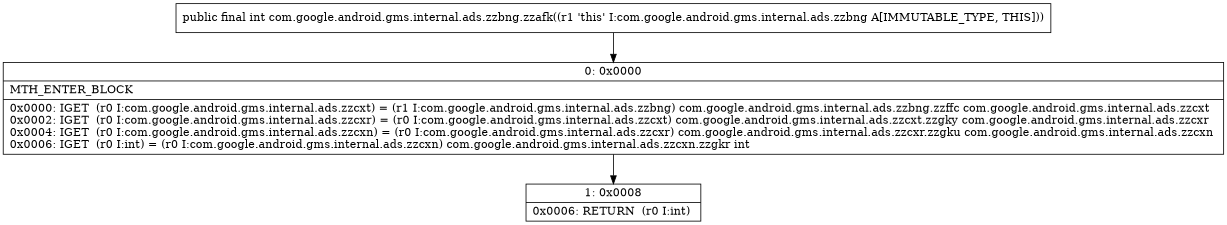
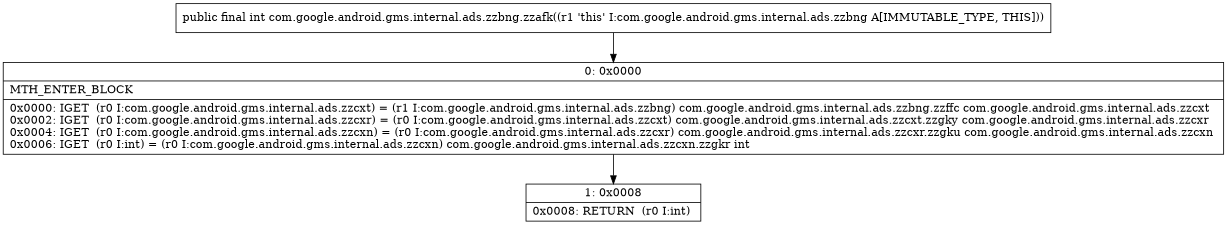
(613, 211) -> (613, 211)
